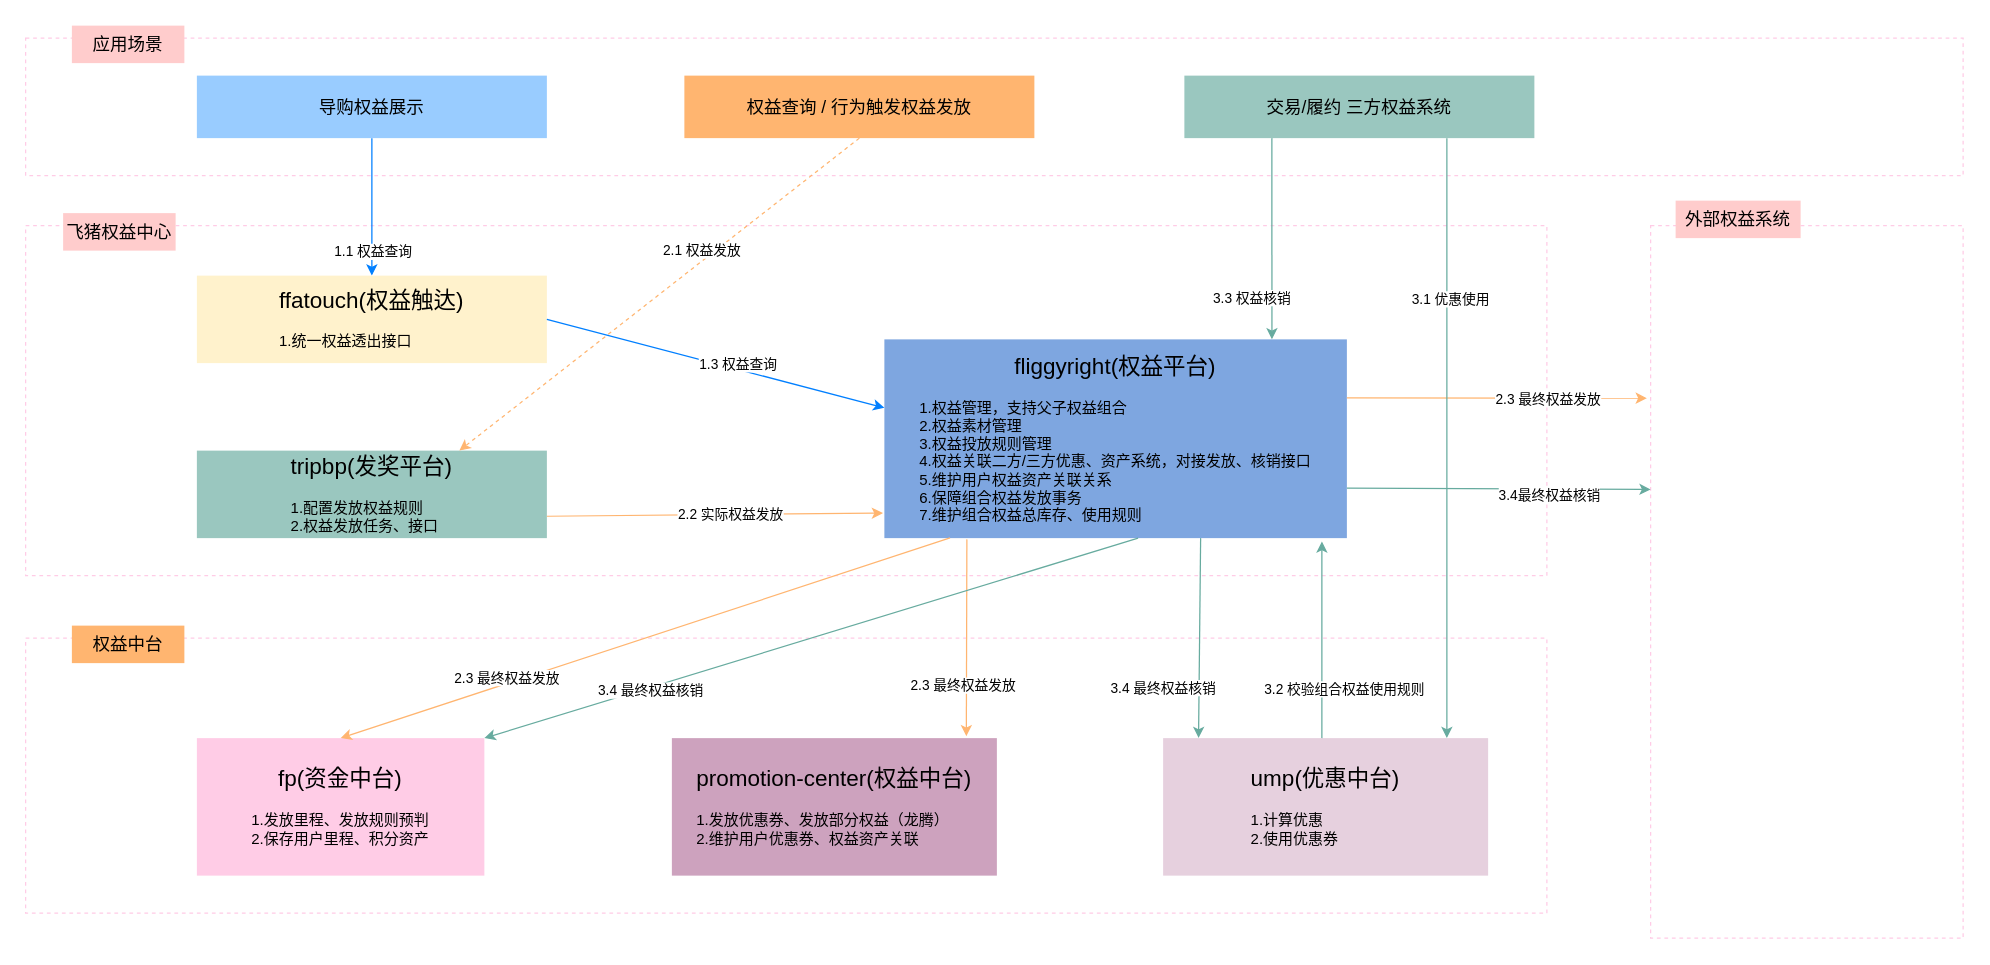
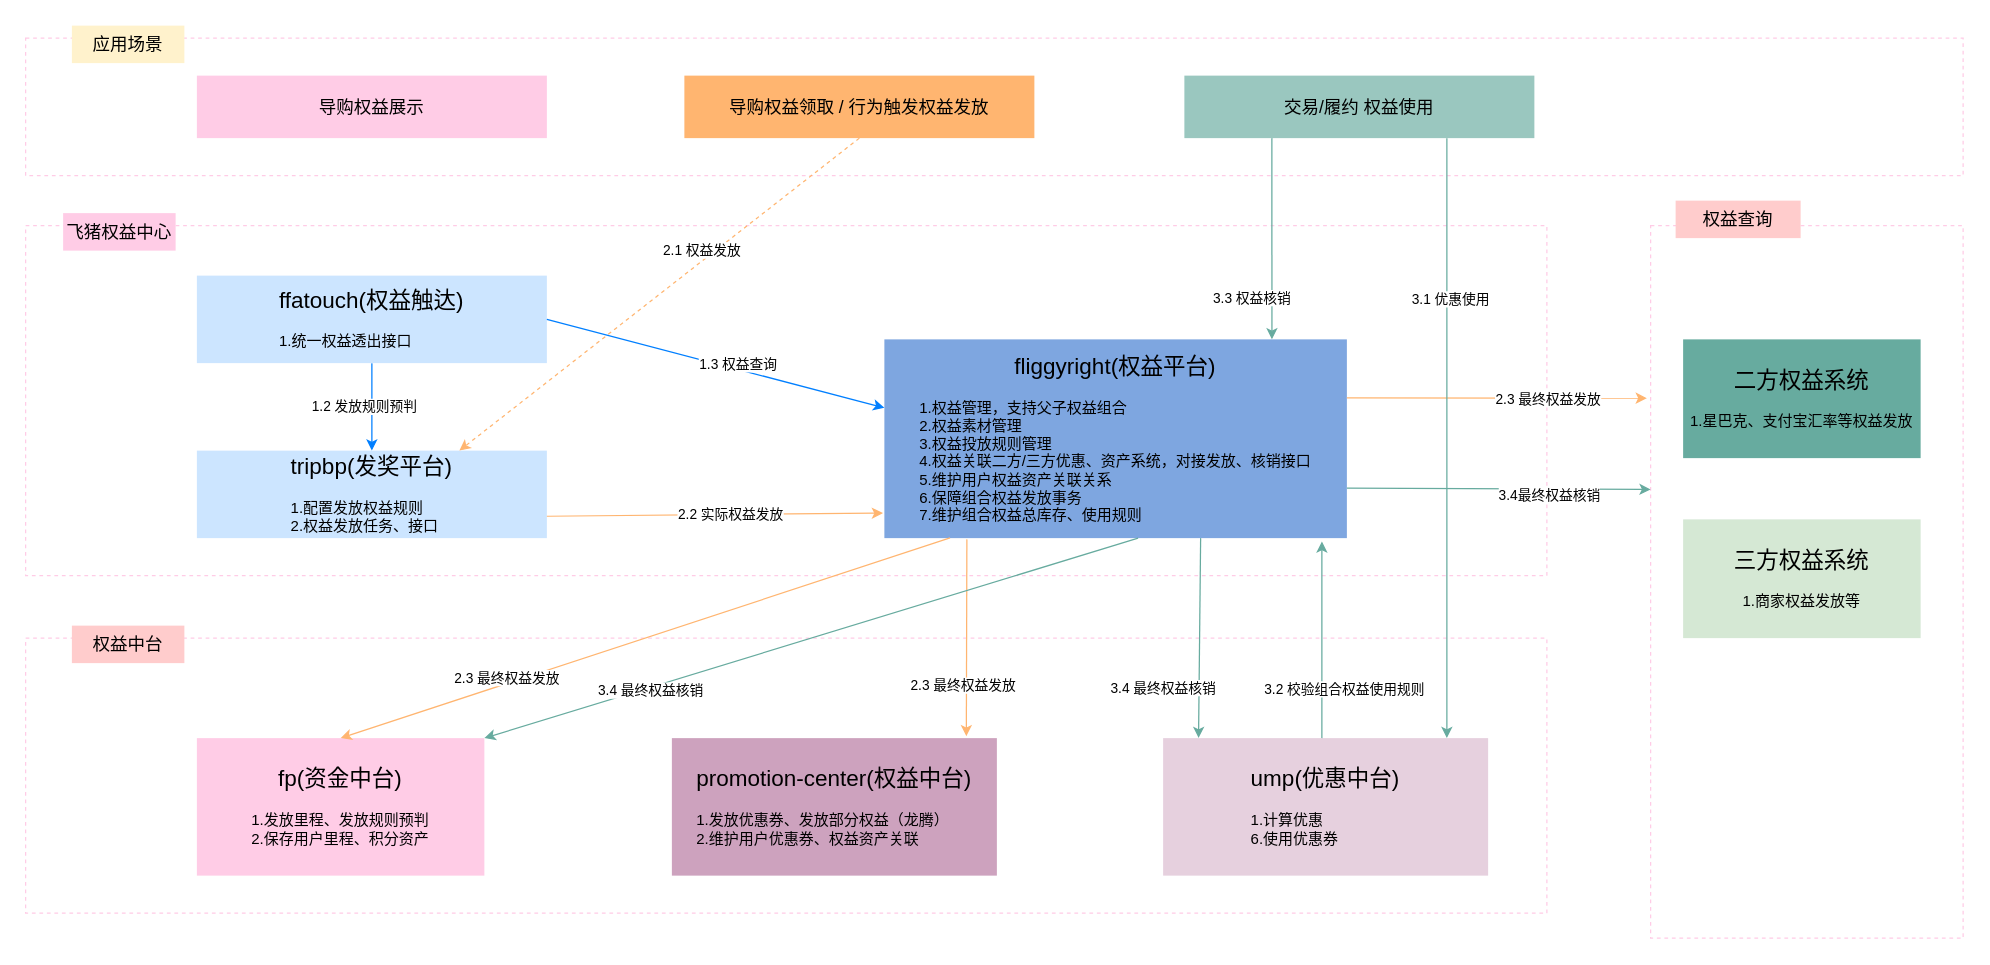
(128, 44) -> (128, 44)
(372, 107) -> (372, 107)
(859, 107) -> (859, 107)
(1359, 107) -> (1359, 107)
(372, 202) -> none
(1738, 219) -> (1738, 219)
(119, 232) -> (119, 232)
(372, 319) -> (372, 319)
none -> (1802, 399)
none -> (372, 402)
(372, 494) -> (372, 494)
none -> (1802, 579)
(128, 644) -> (128, 644)
(1326, 807) -> (1326, 807)
